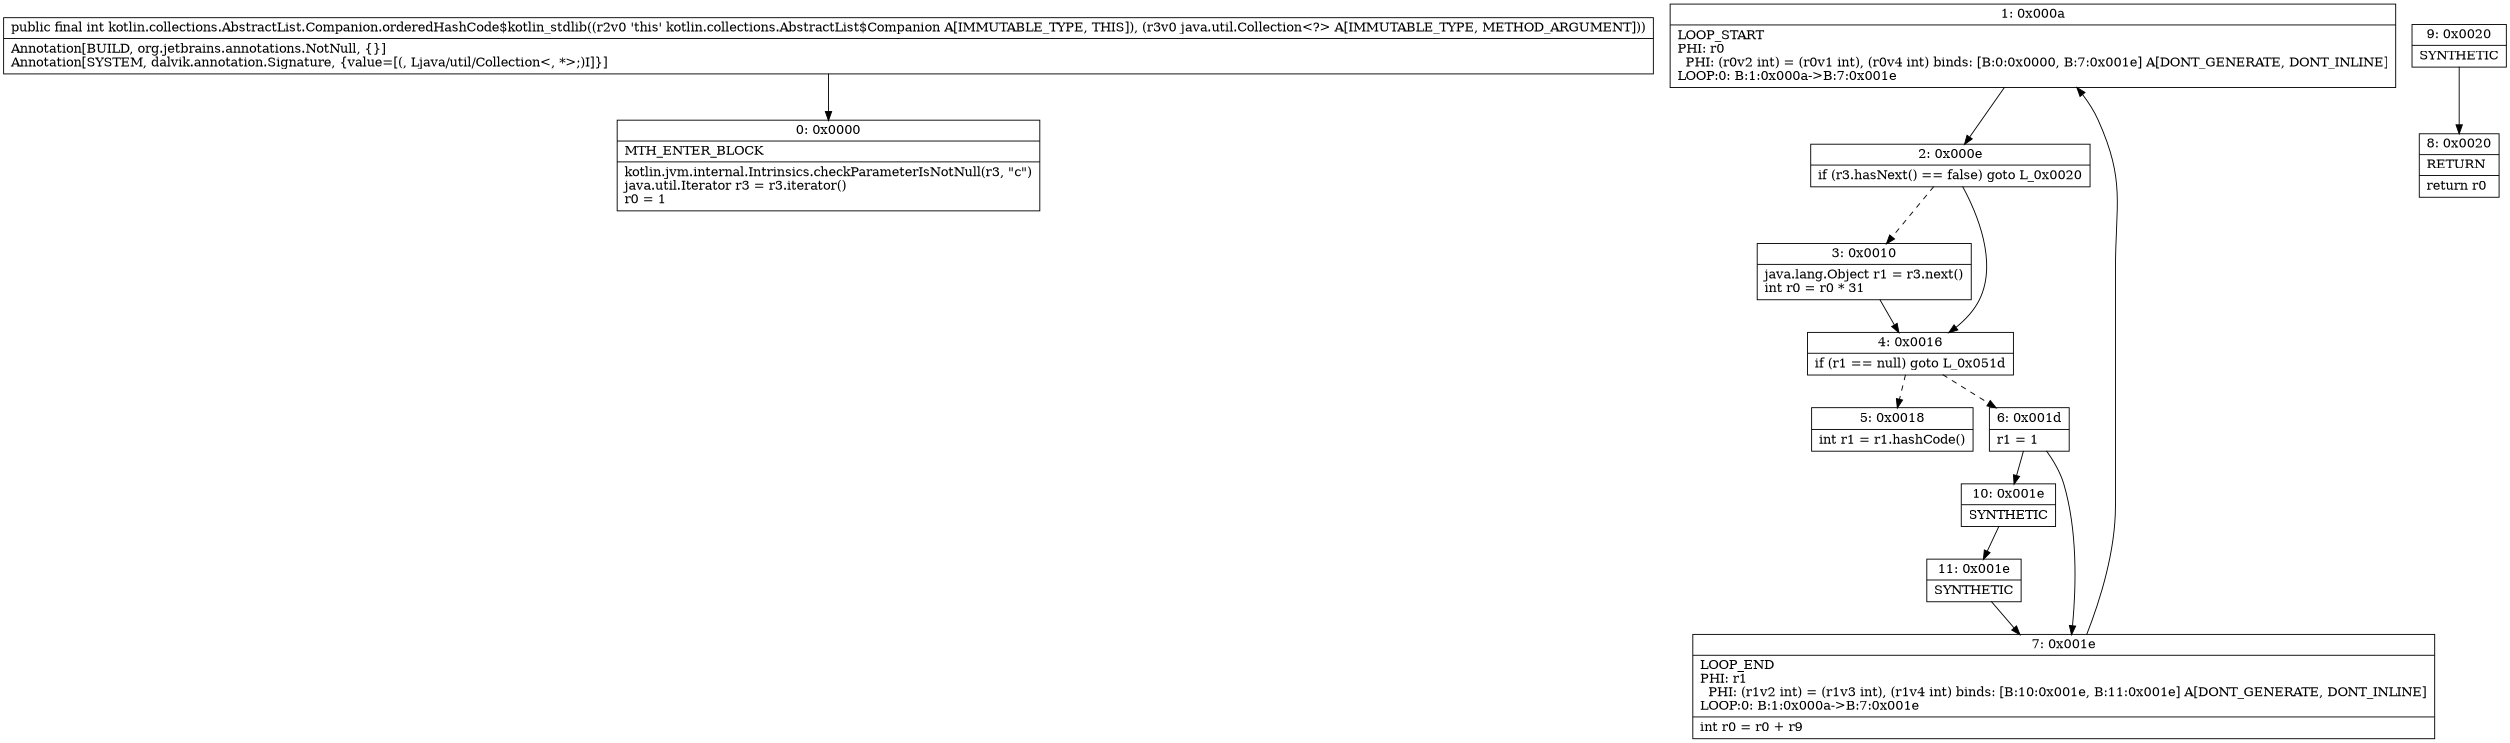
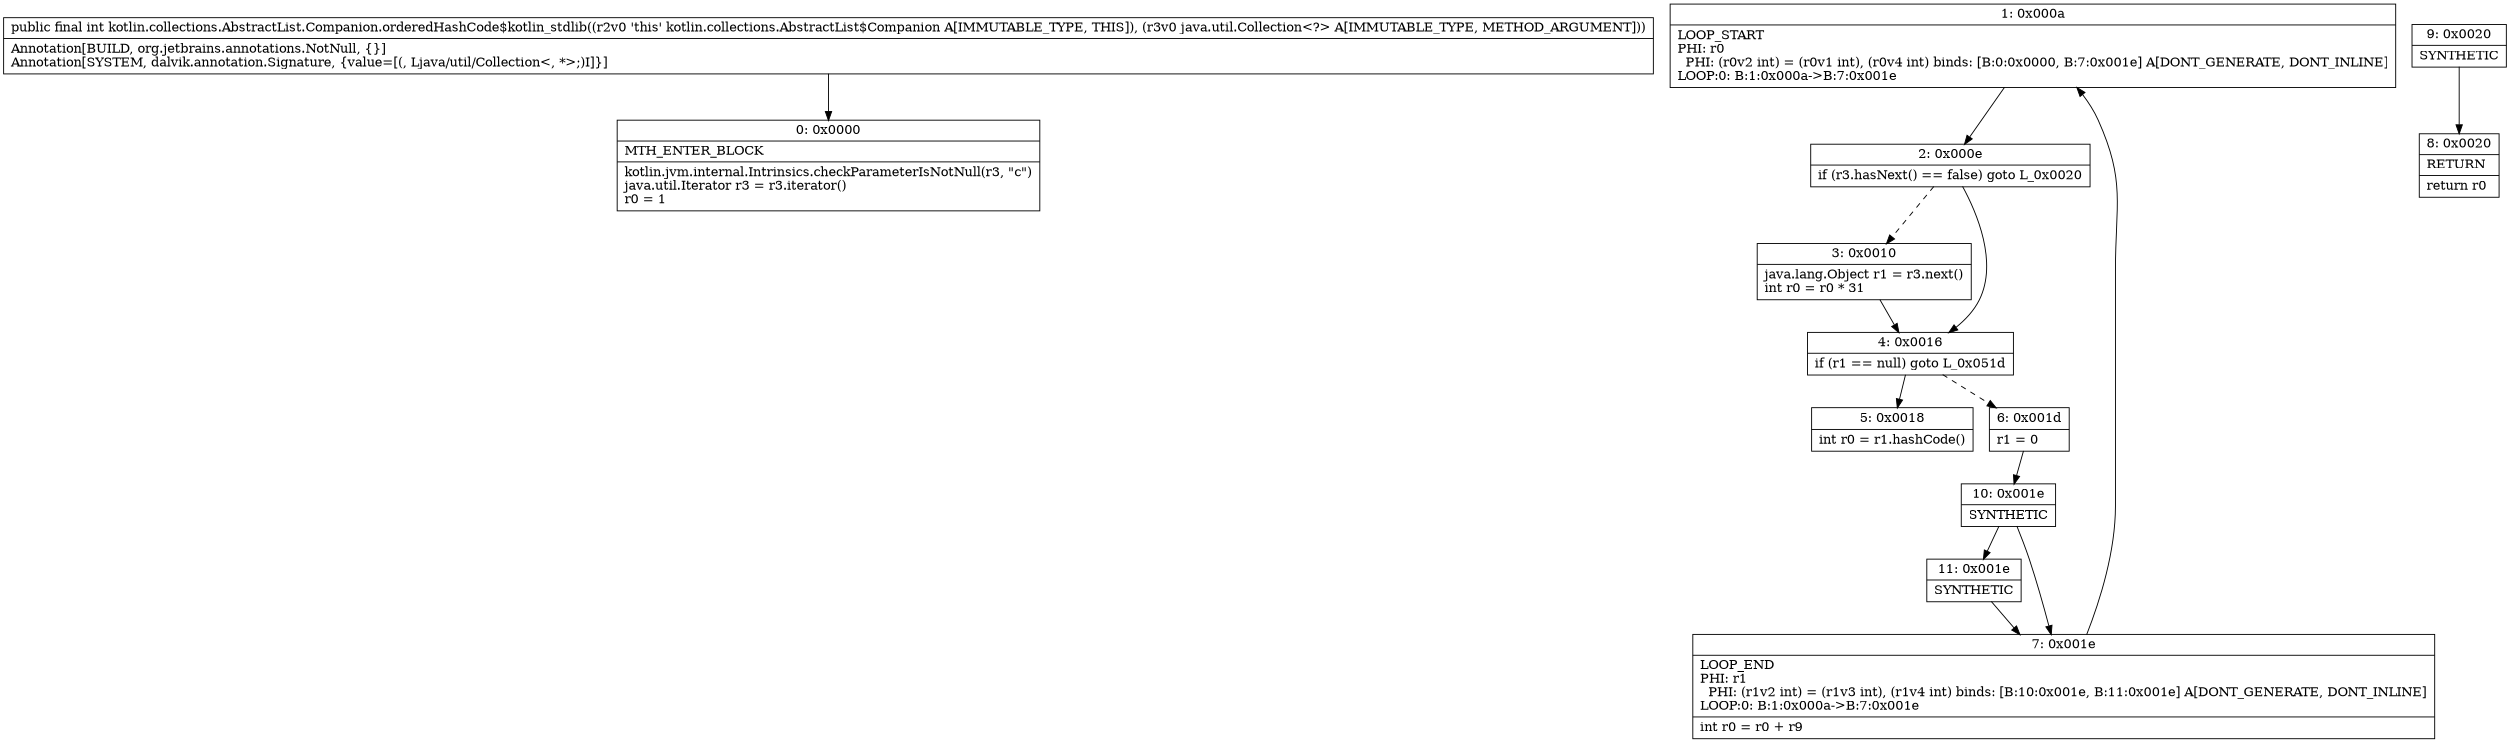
(1903, 387) -> (1903, 387)
(1892, 440) -> (1892, 440)
(2017, 440) -> (2017, 440)
(2073, 536) -> (2035, 575)
